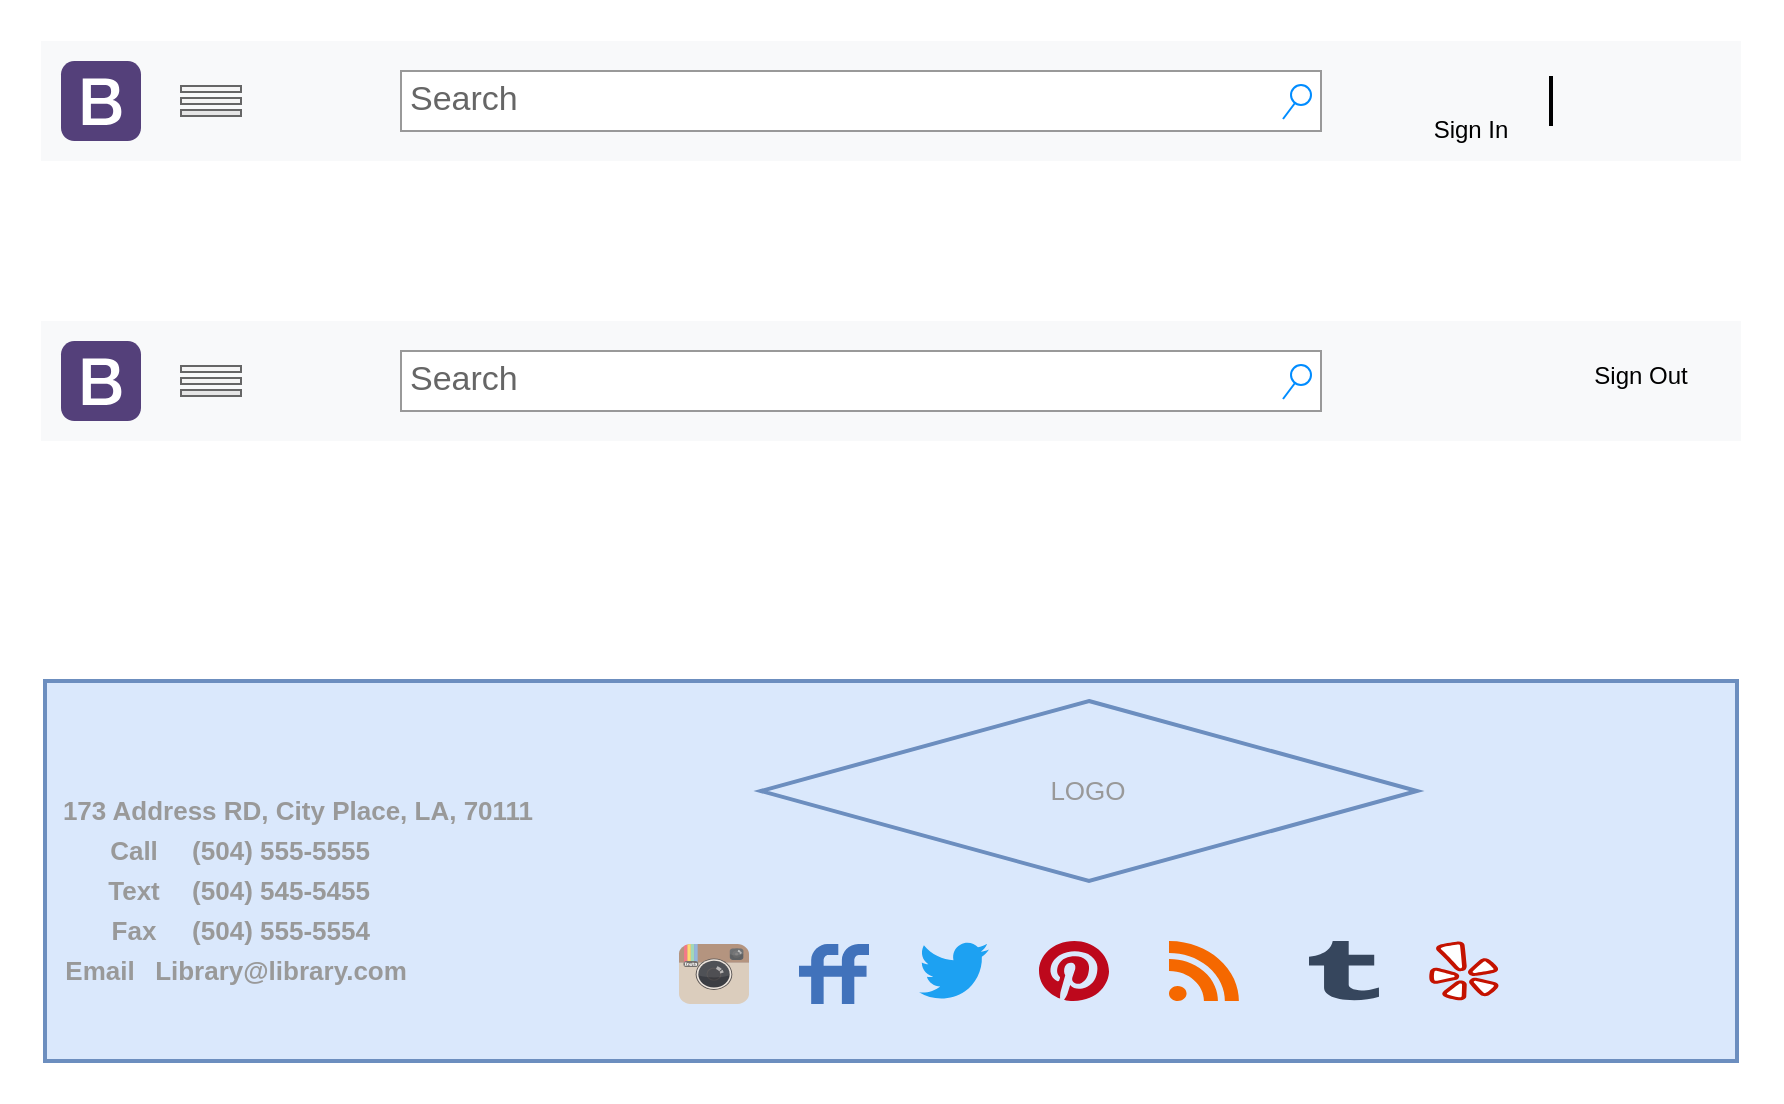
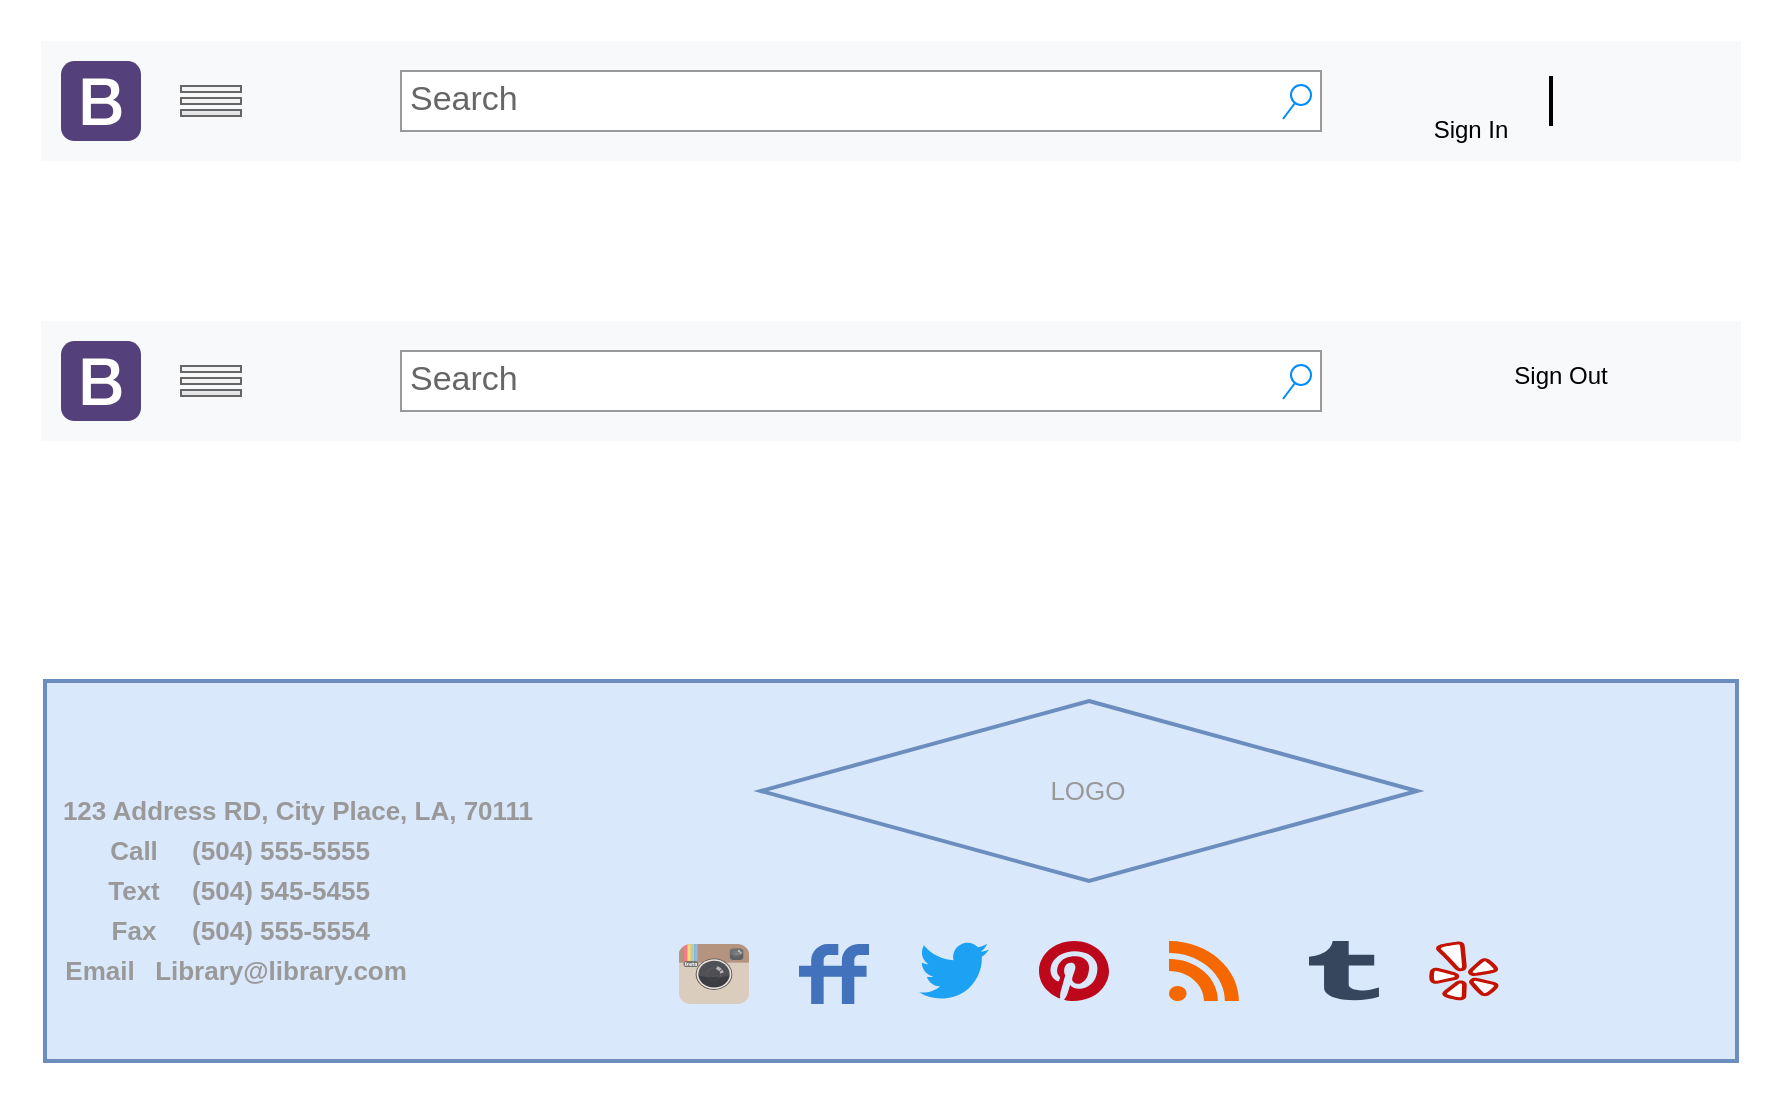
(1641, 376) -> (1561, 376)
(299, 811) -> (299, 811)
